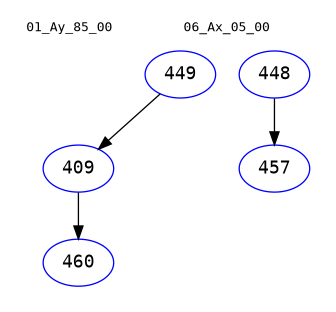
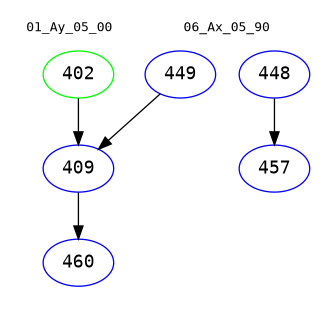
(70, 28) -> (70, 28)
(227, 28) -> (227, 28)
none -> (78, 74)
